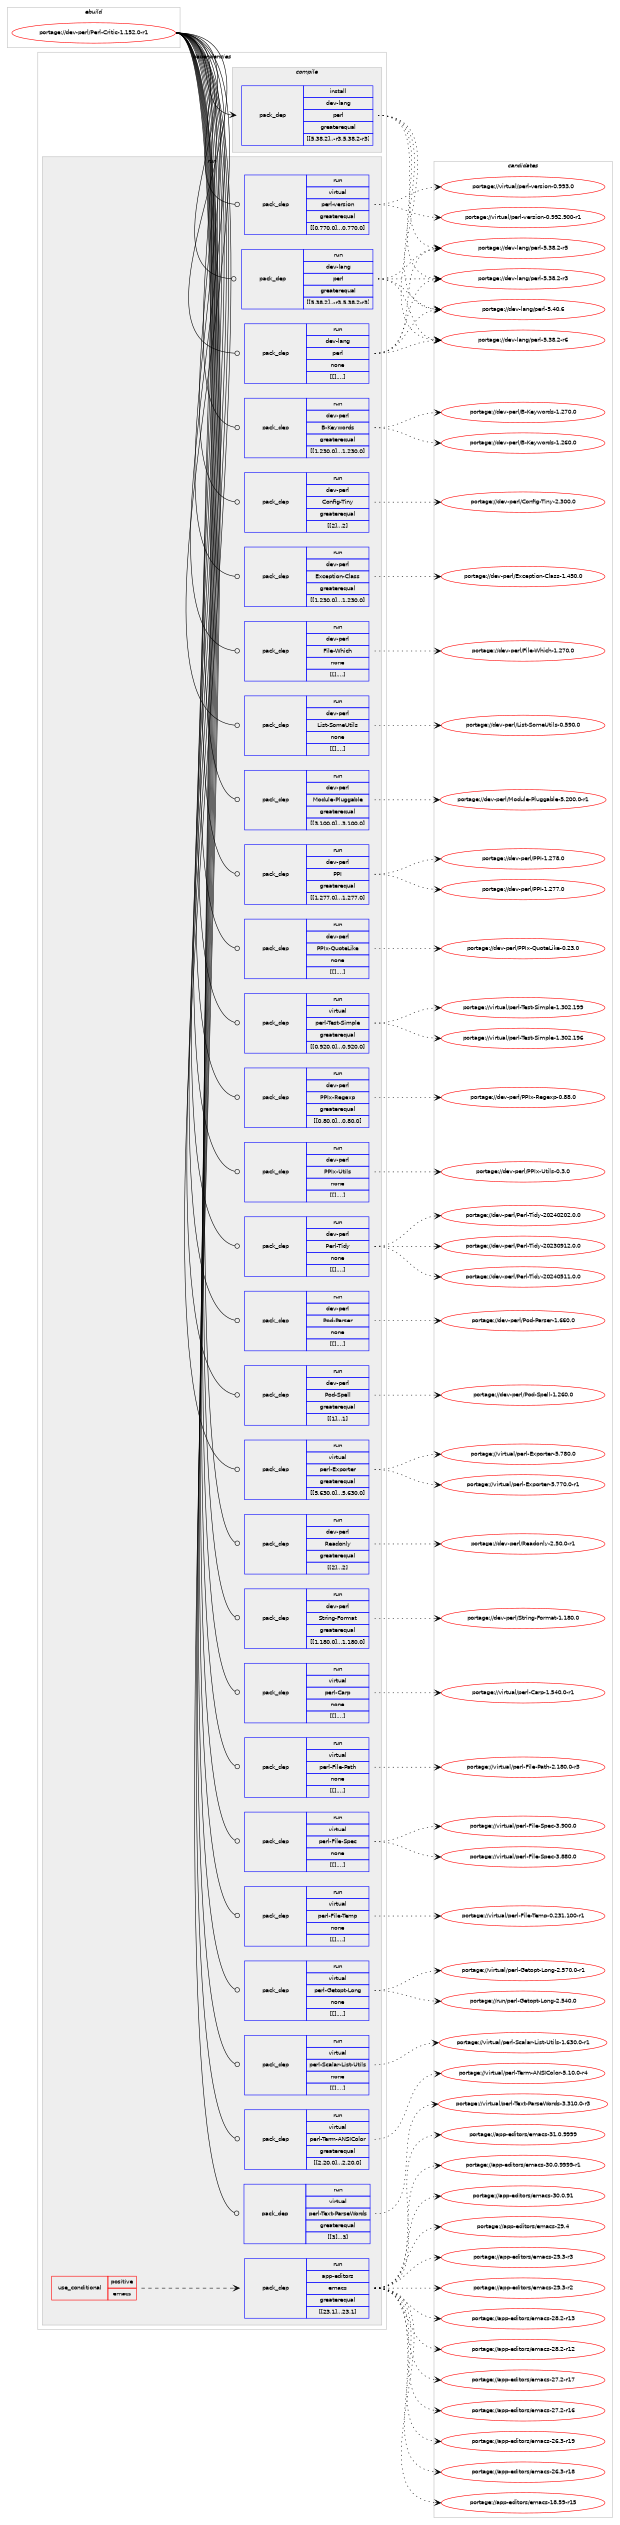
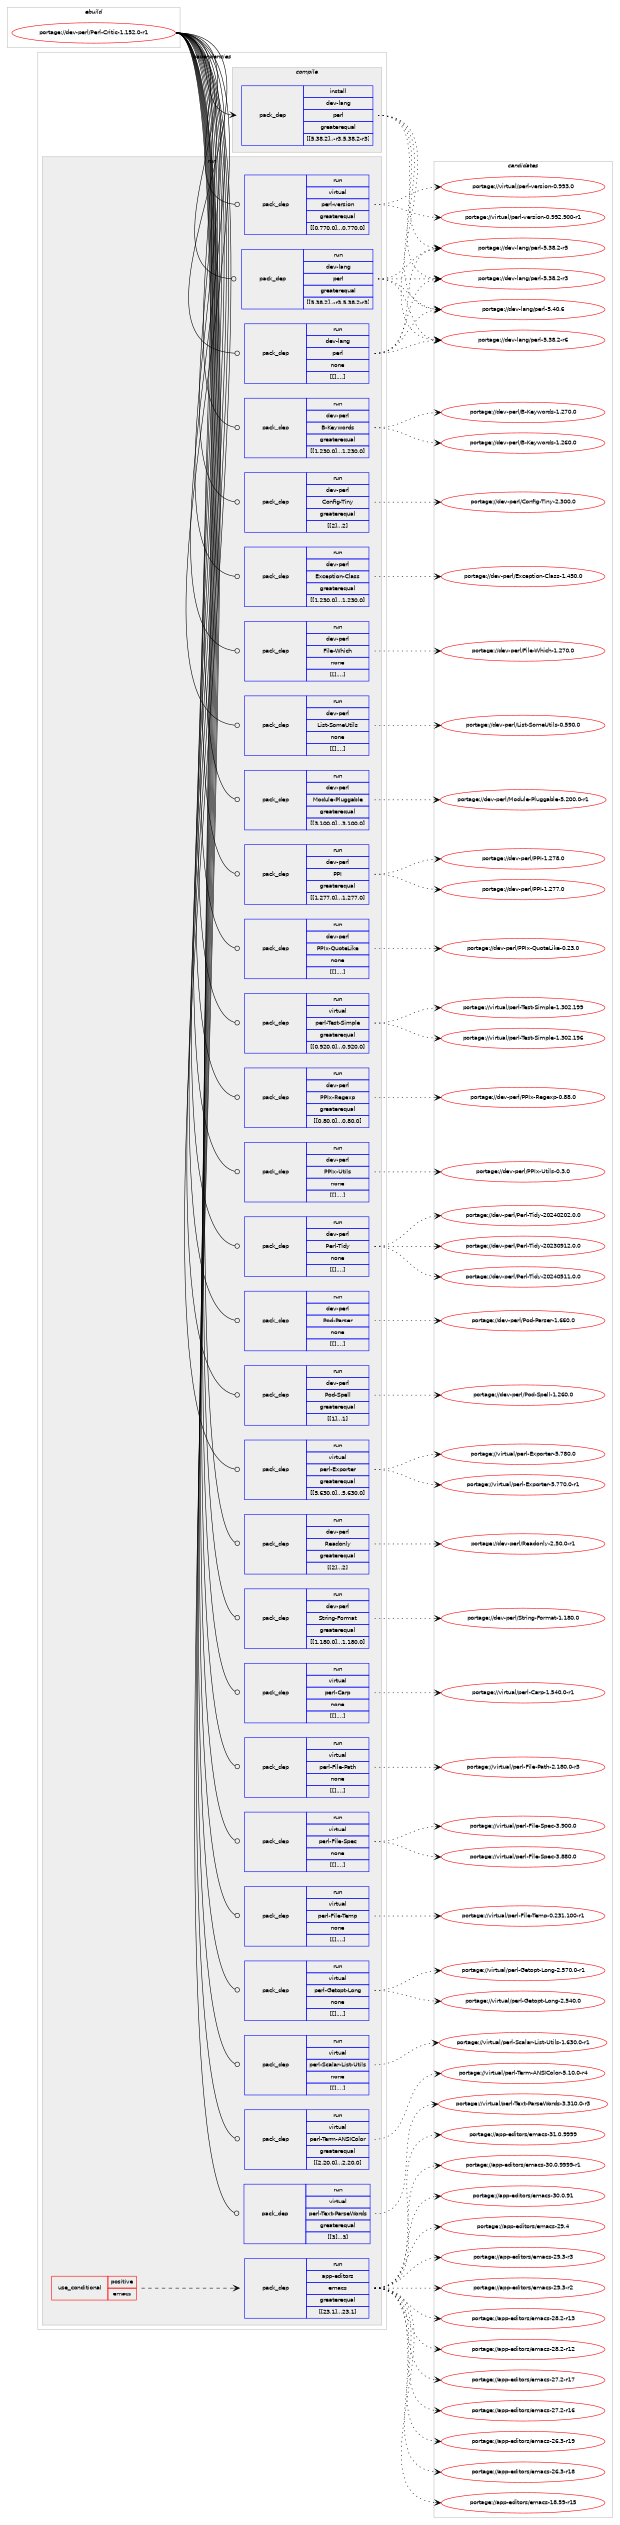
(523, 2001) -> (523, 2001)
